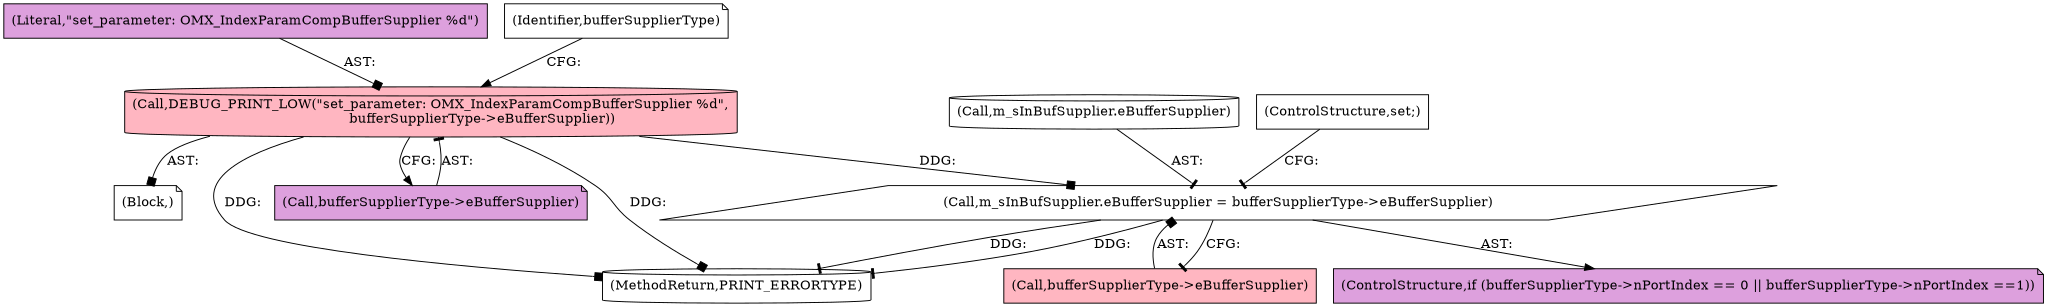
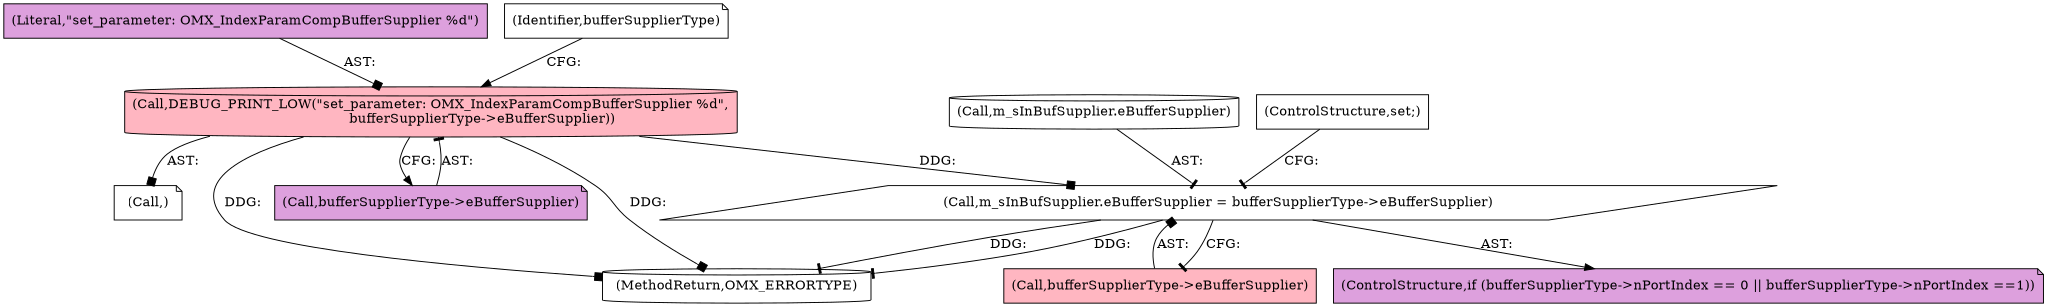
(148, 203) -> (148, 203)
(737, 286) -> (737, 286)
